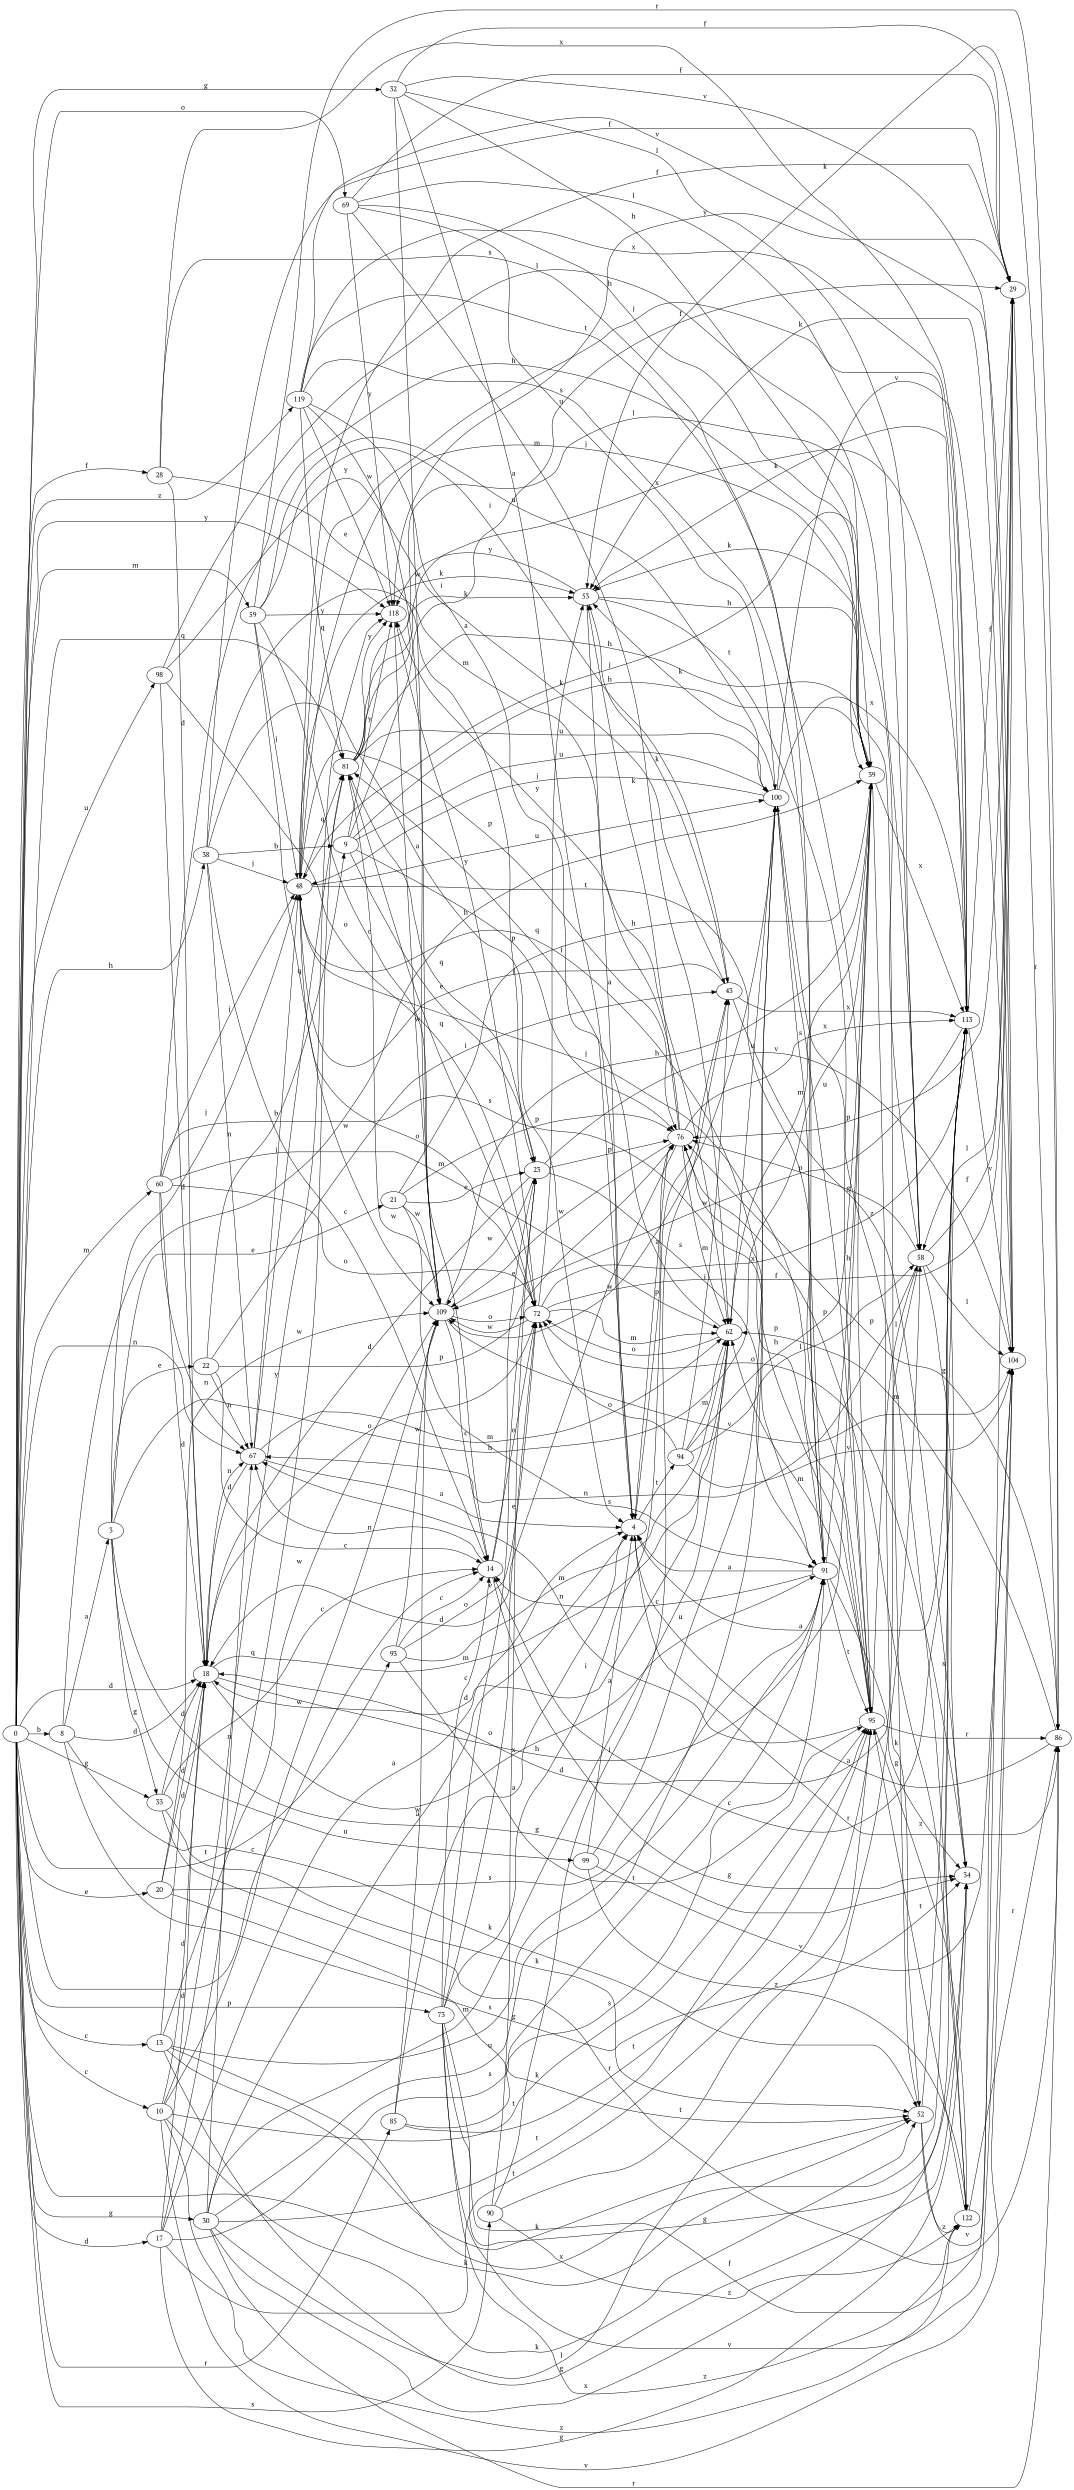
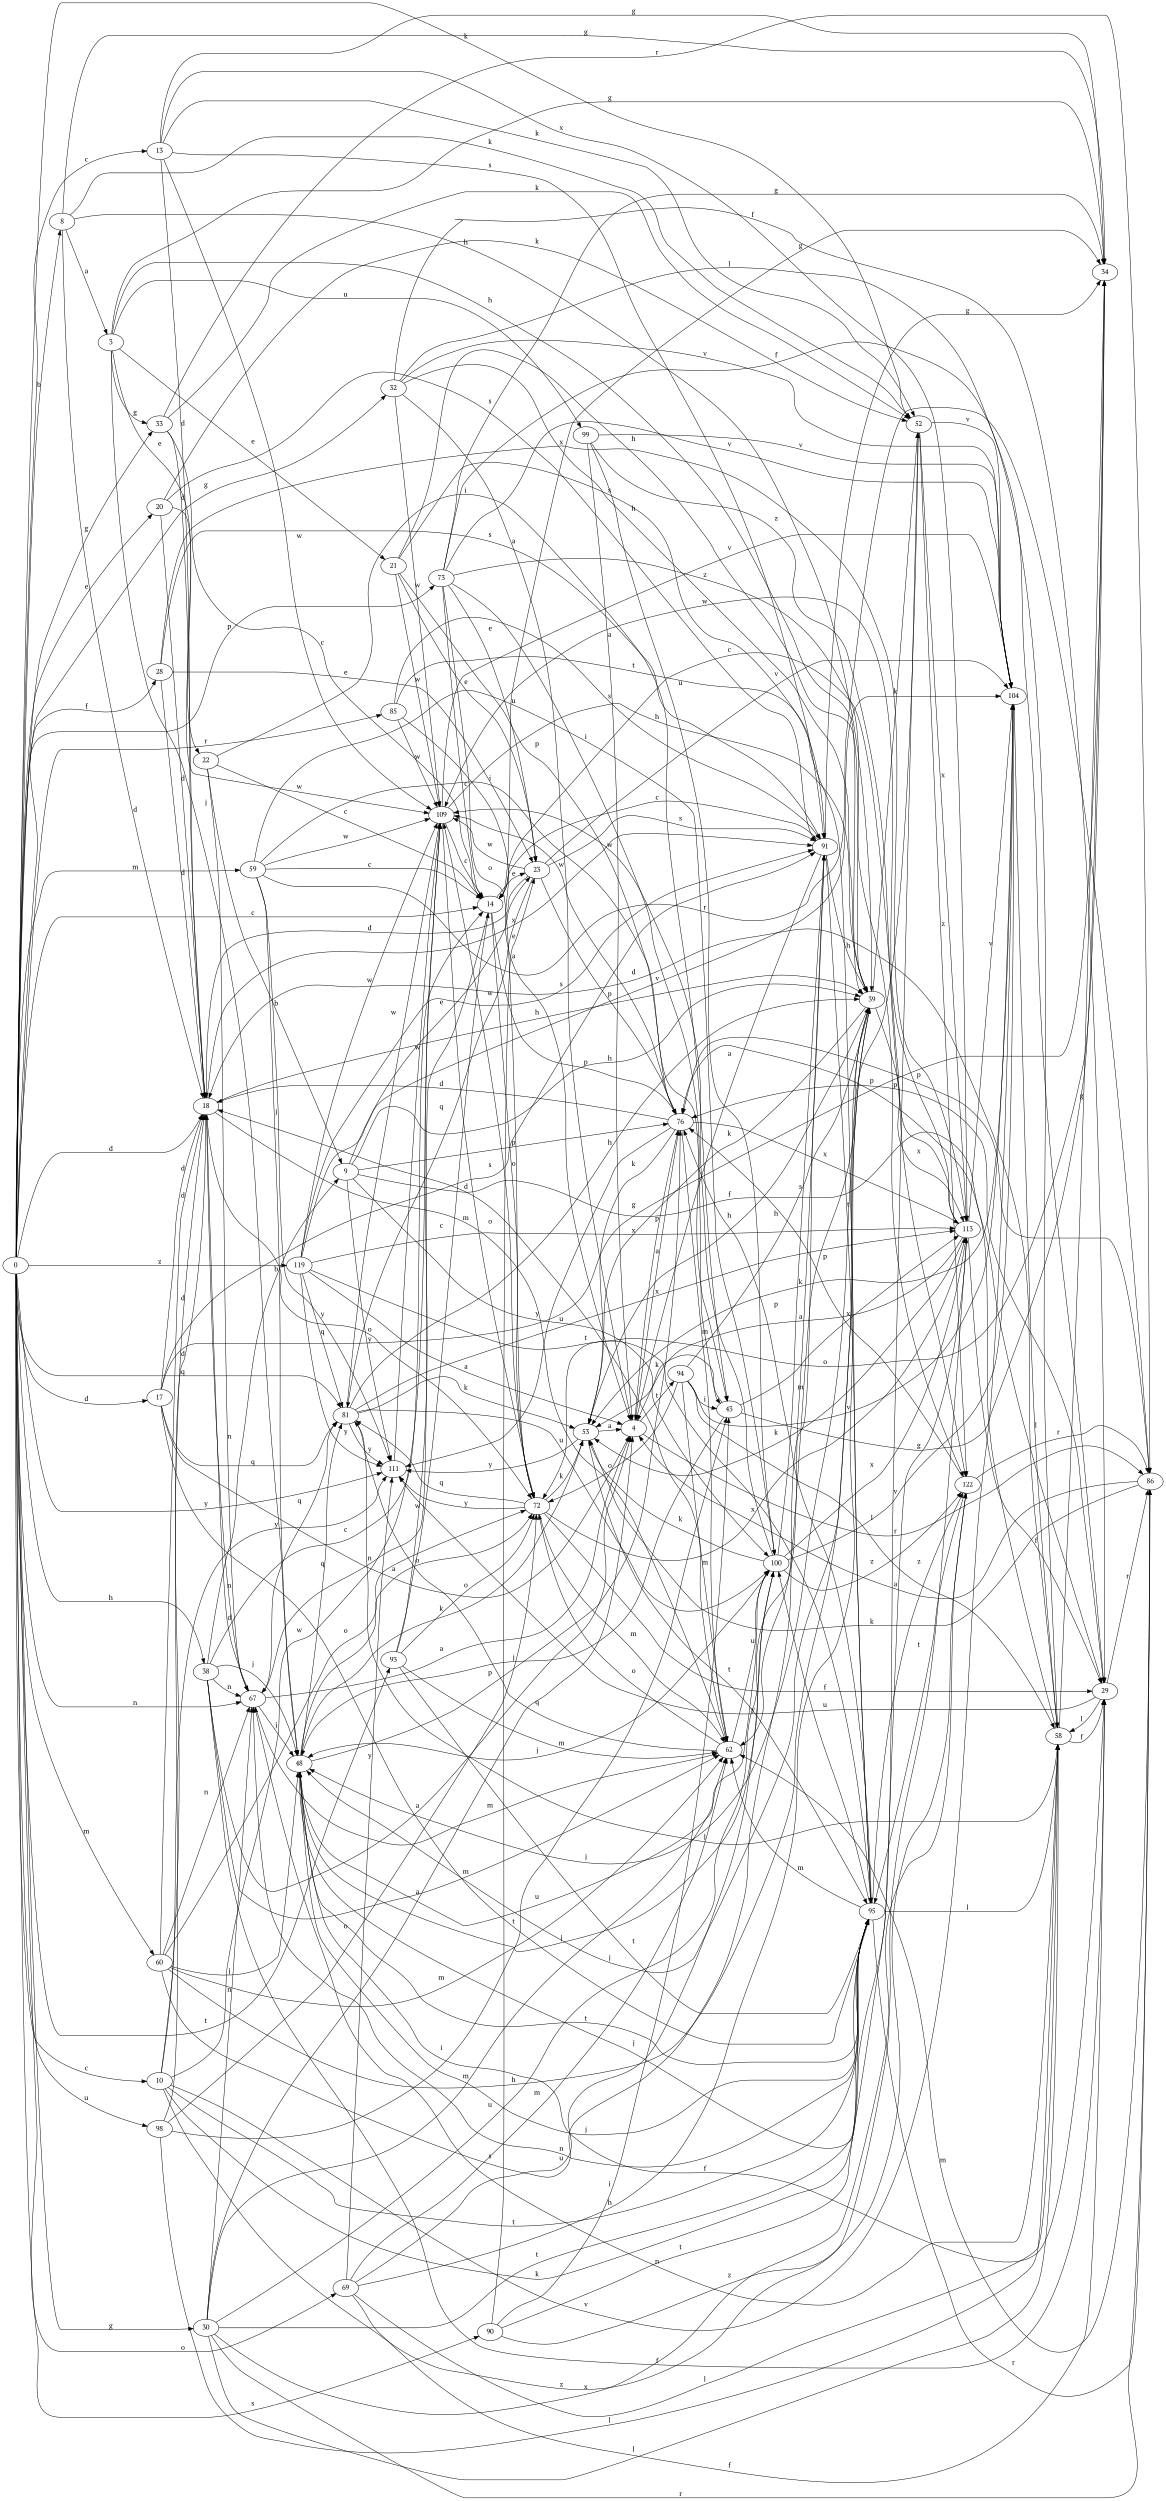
(394, 614) -> (394, 1469)
(959, 1312) -> (1027, 1214)
(487, 1346) -> (538, 1053)
